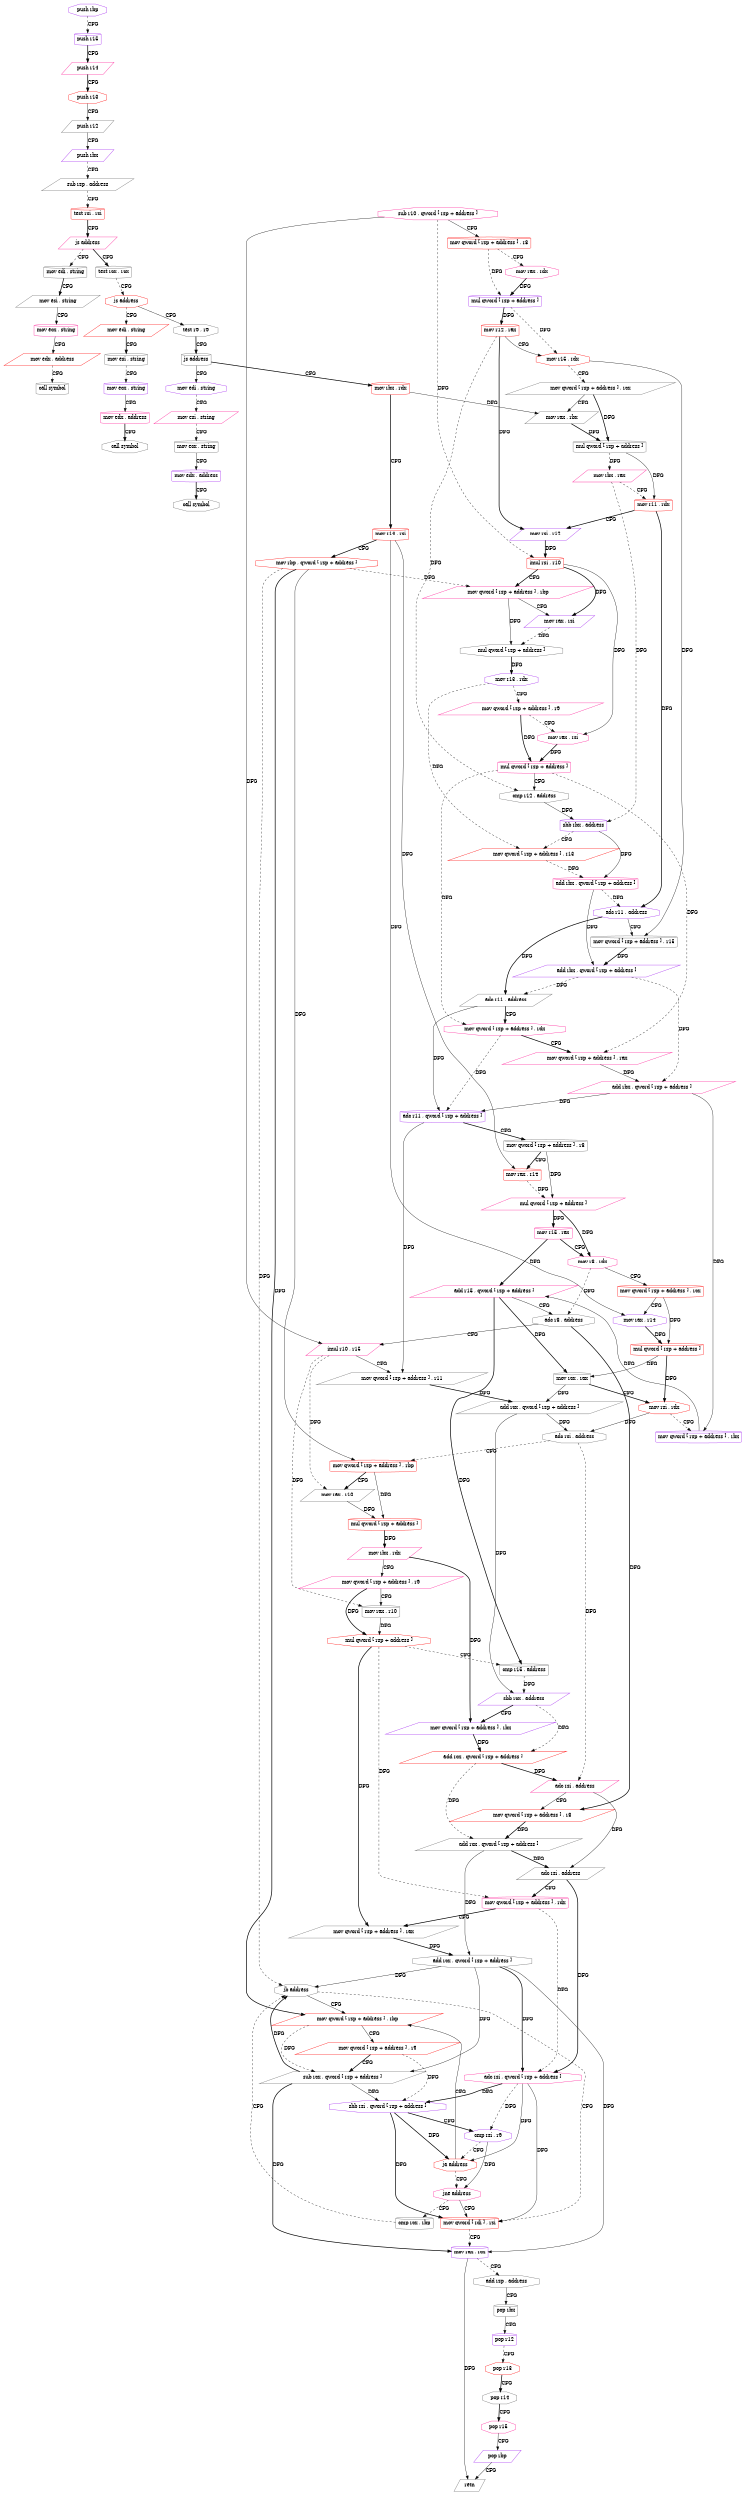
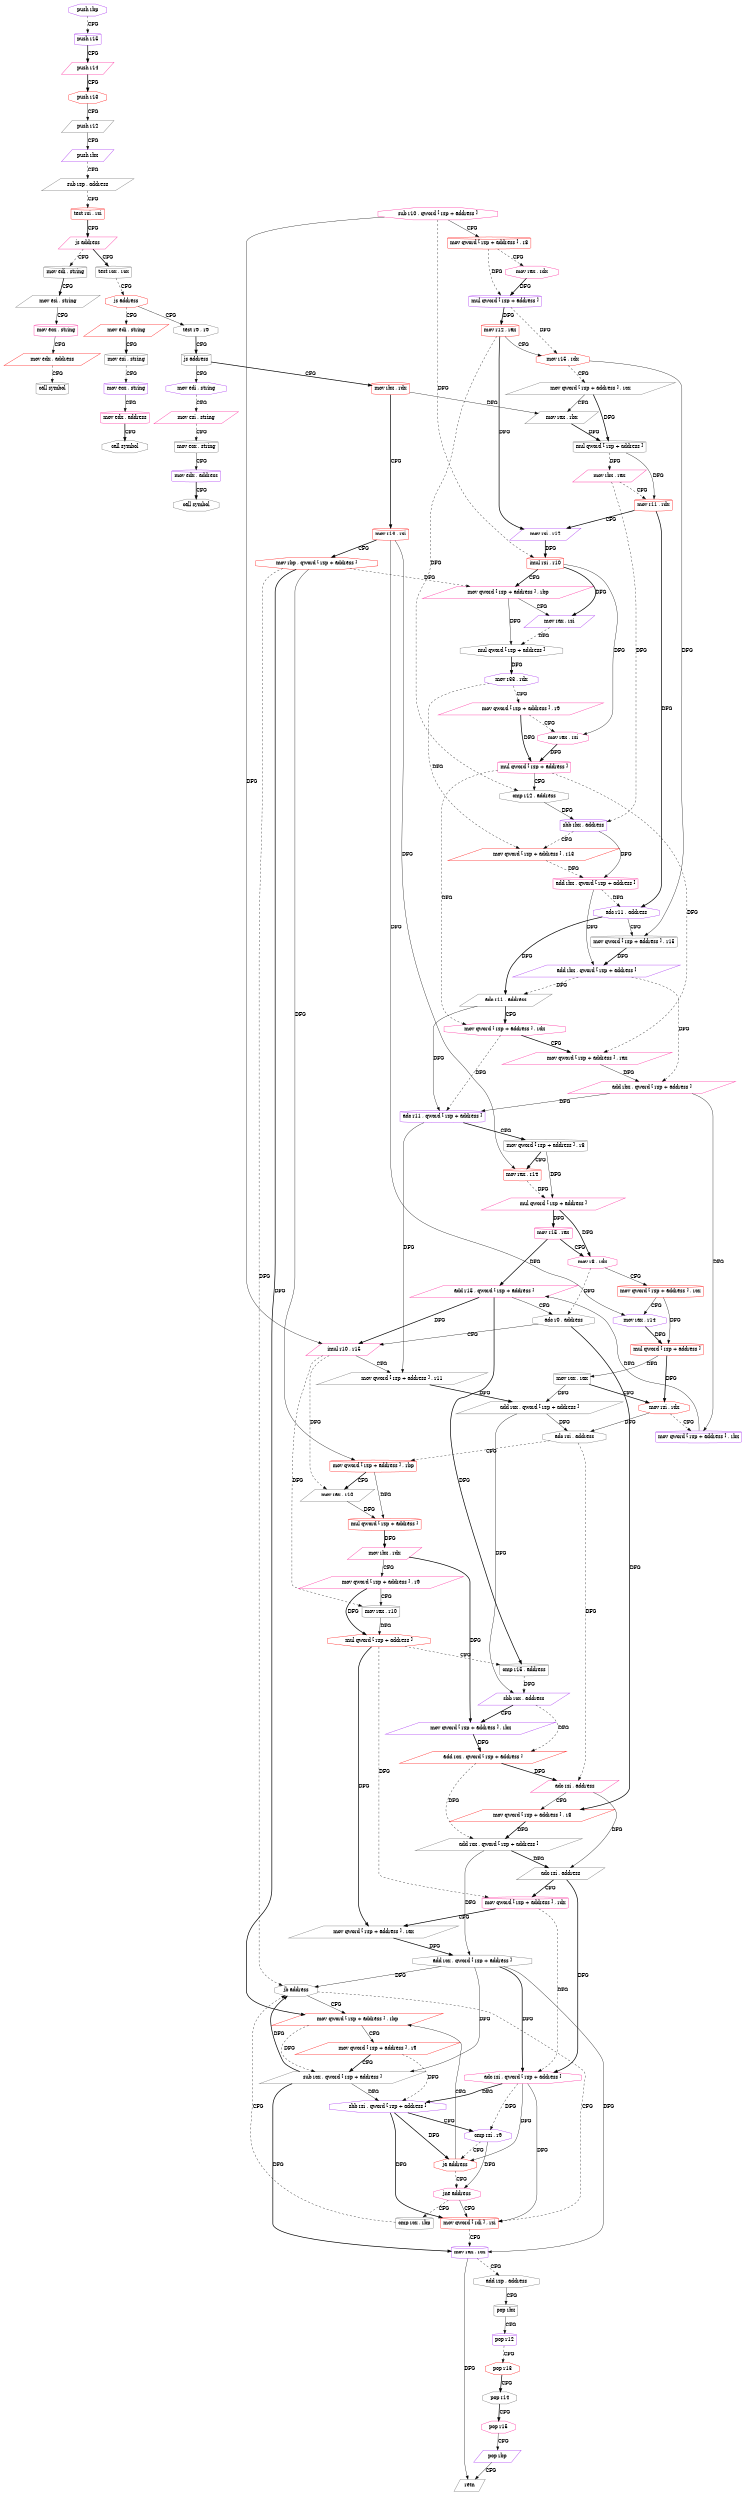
(511, 680) -> (511, 680)
(564, 1320) -> (564, 1320)
(532, 1334) -> (421, 1320)
